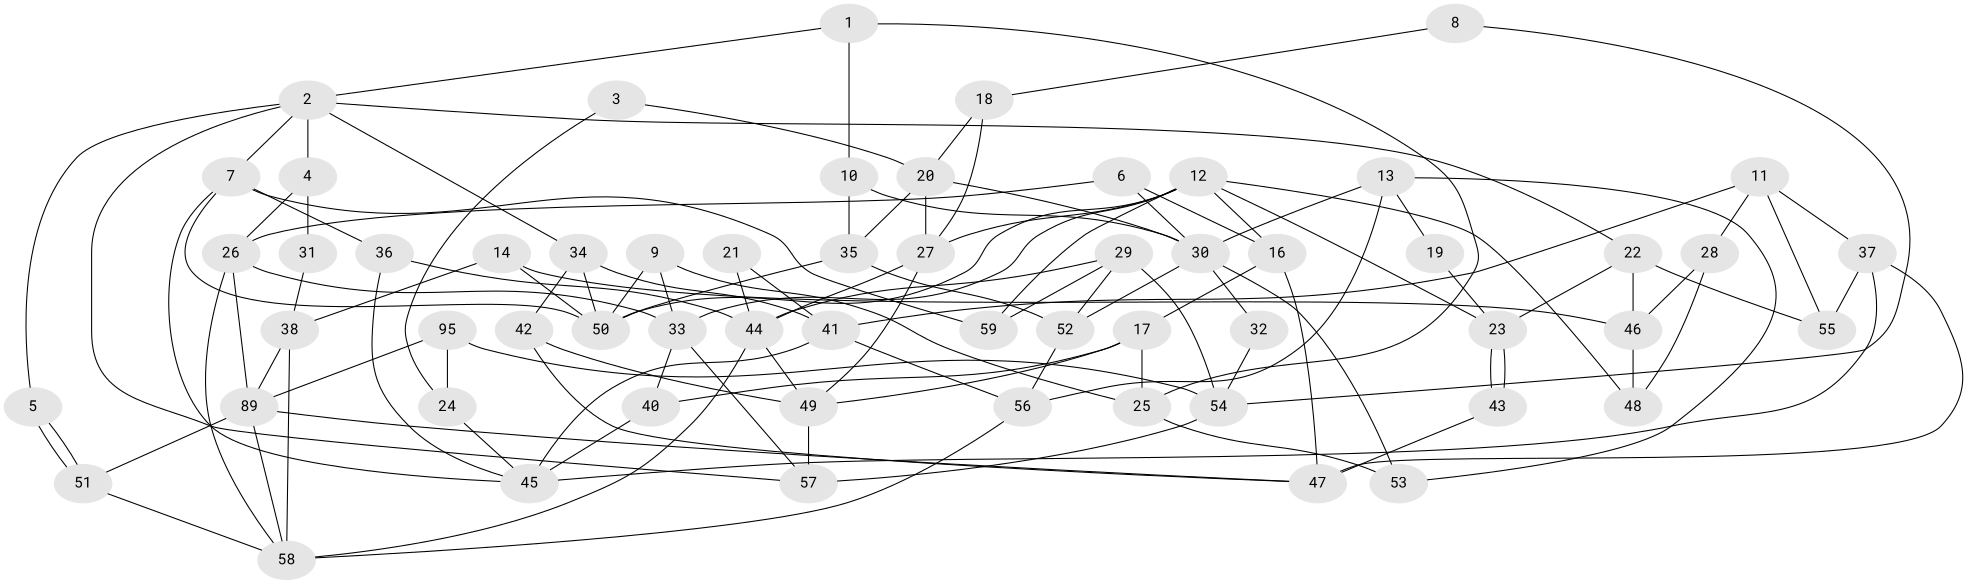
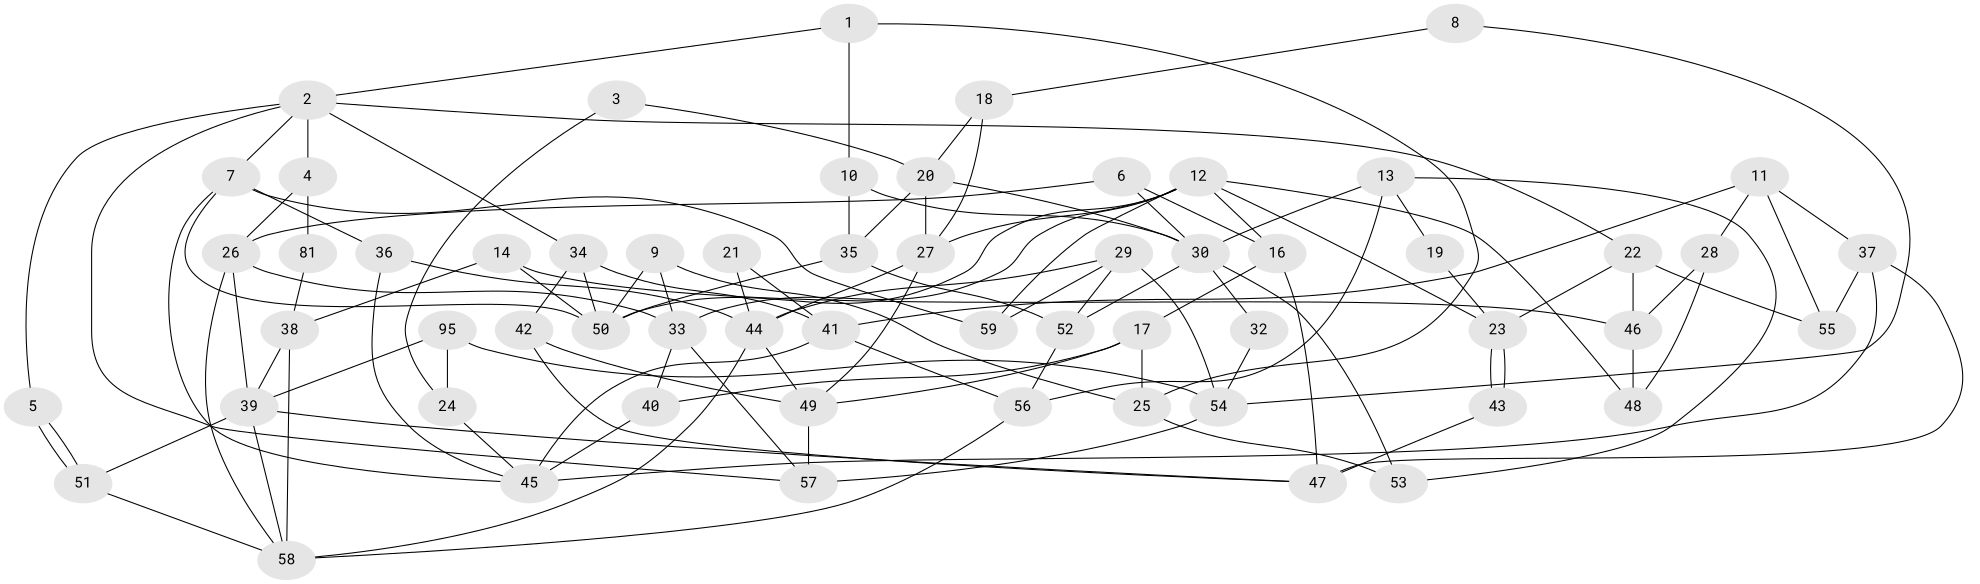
(308, 254) -> (308, 254)
(249, 407) -> (249, 407)
